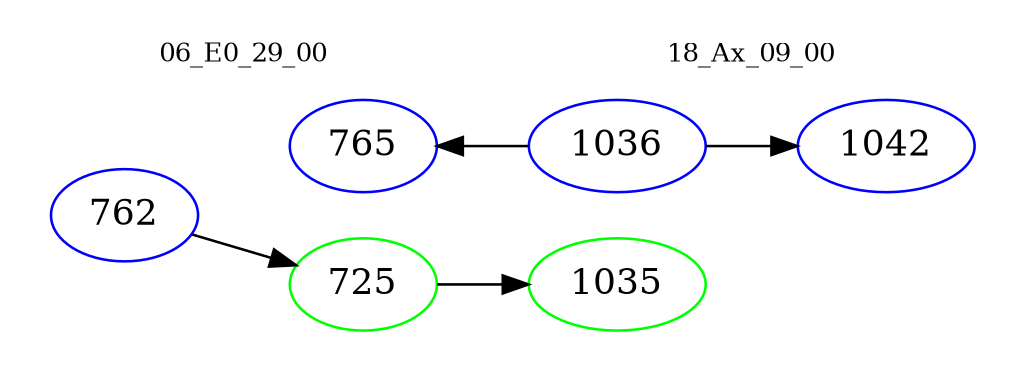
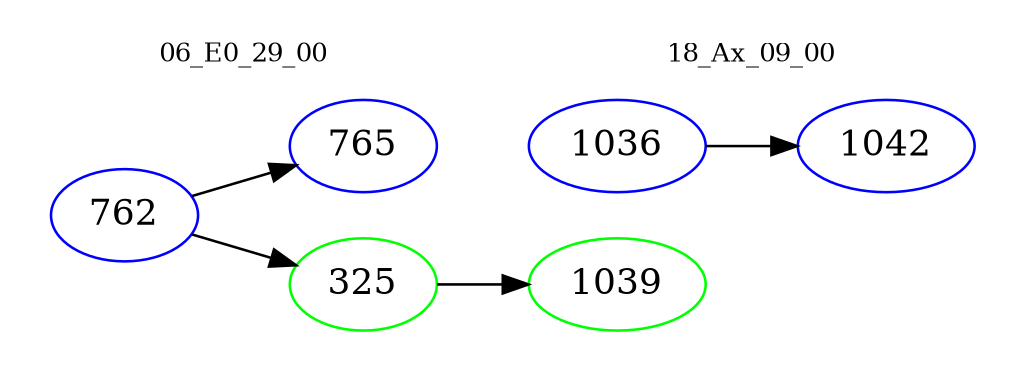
(493, 146) -> (231, 184)
(363, 284) -> (363, 284)
(617, 284) -> (617, 284)
